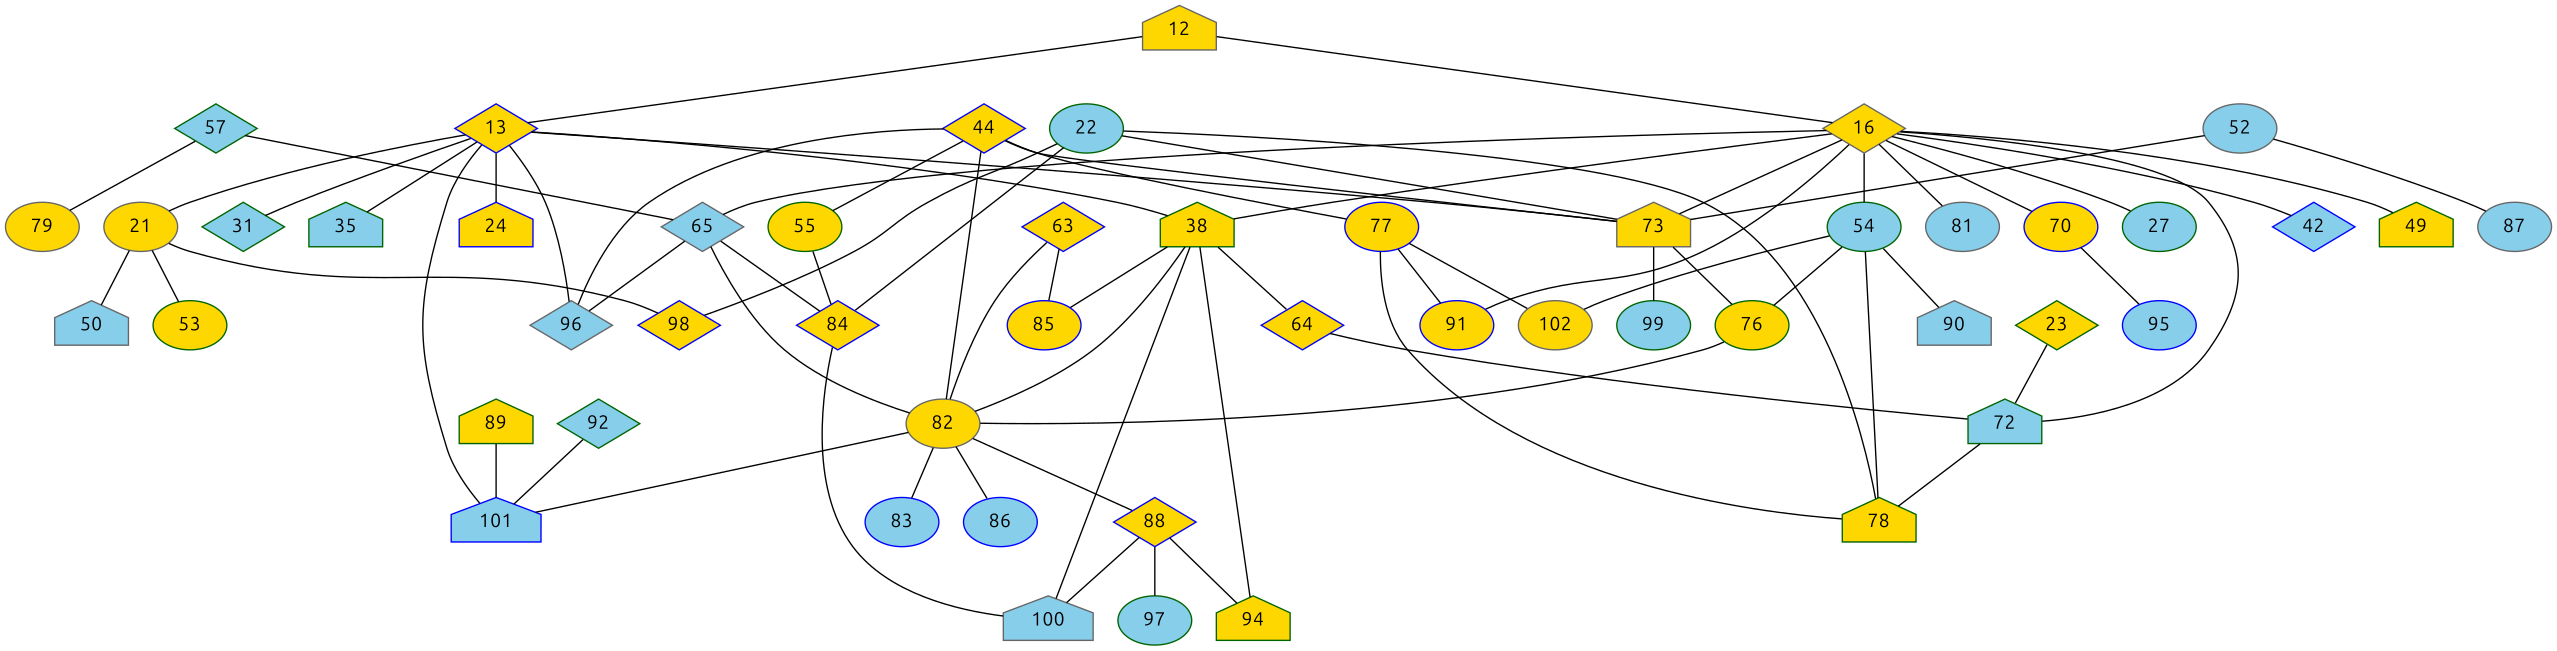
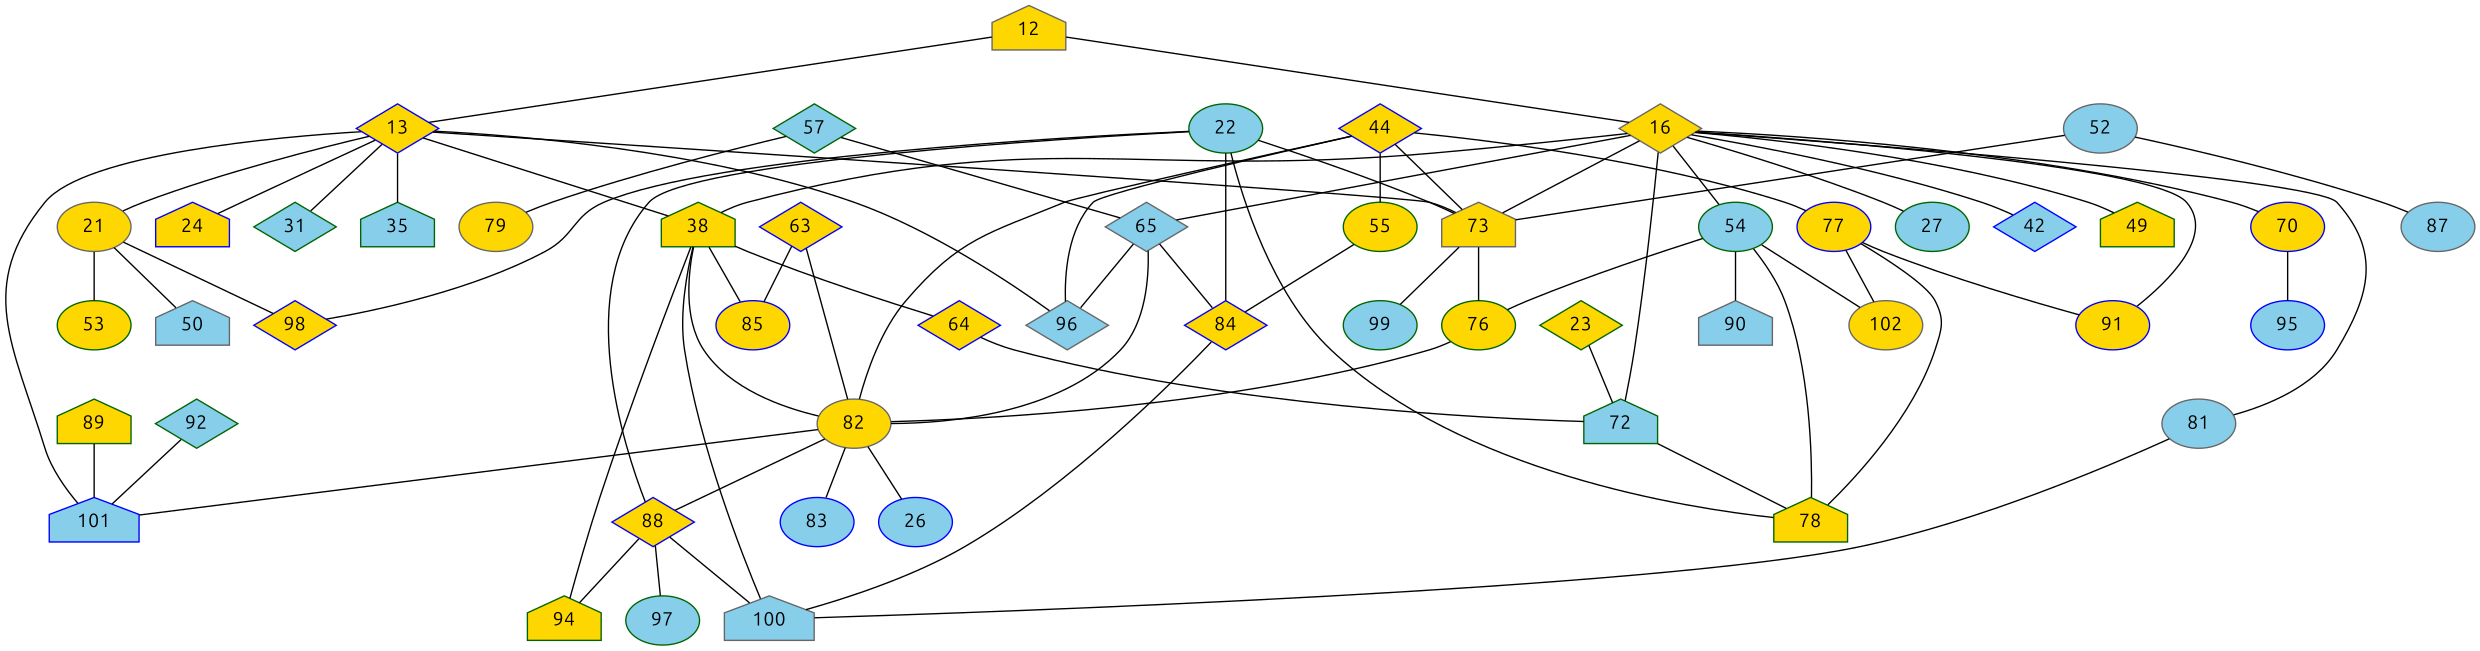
none -> (657, 198)
(1000, 522) -> (916, 522)
none -> (1502, 585)
